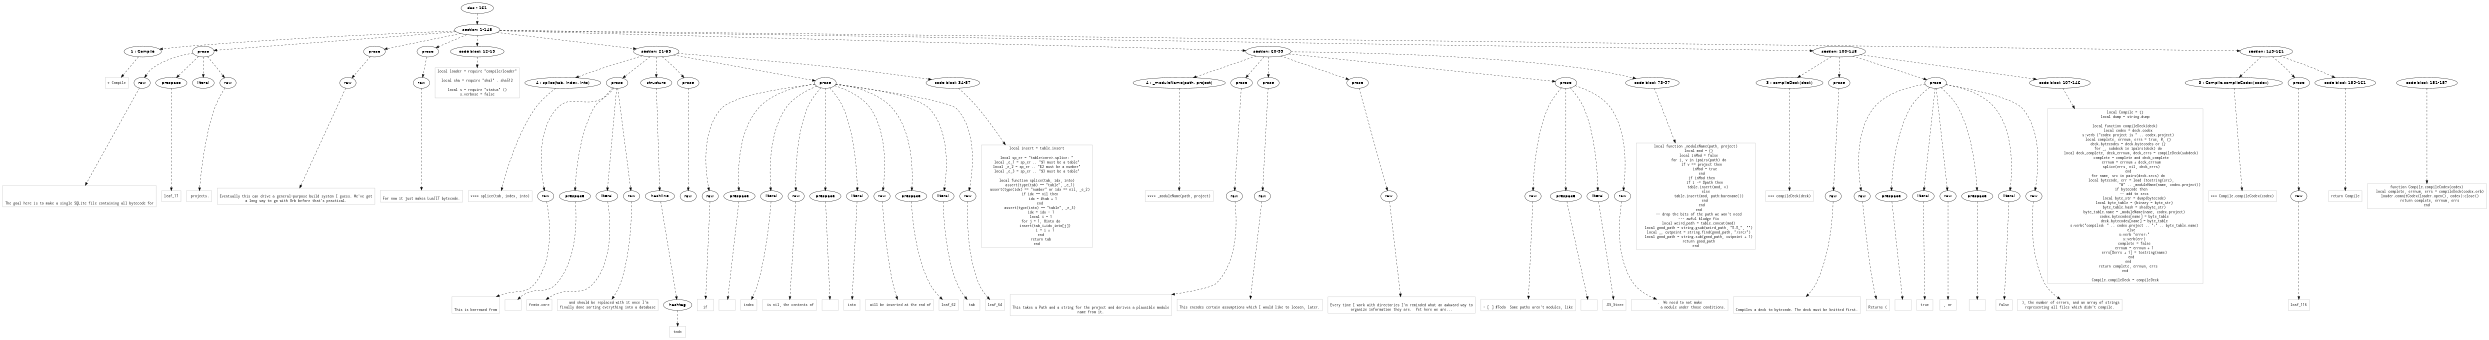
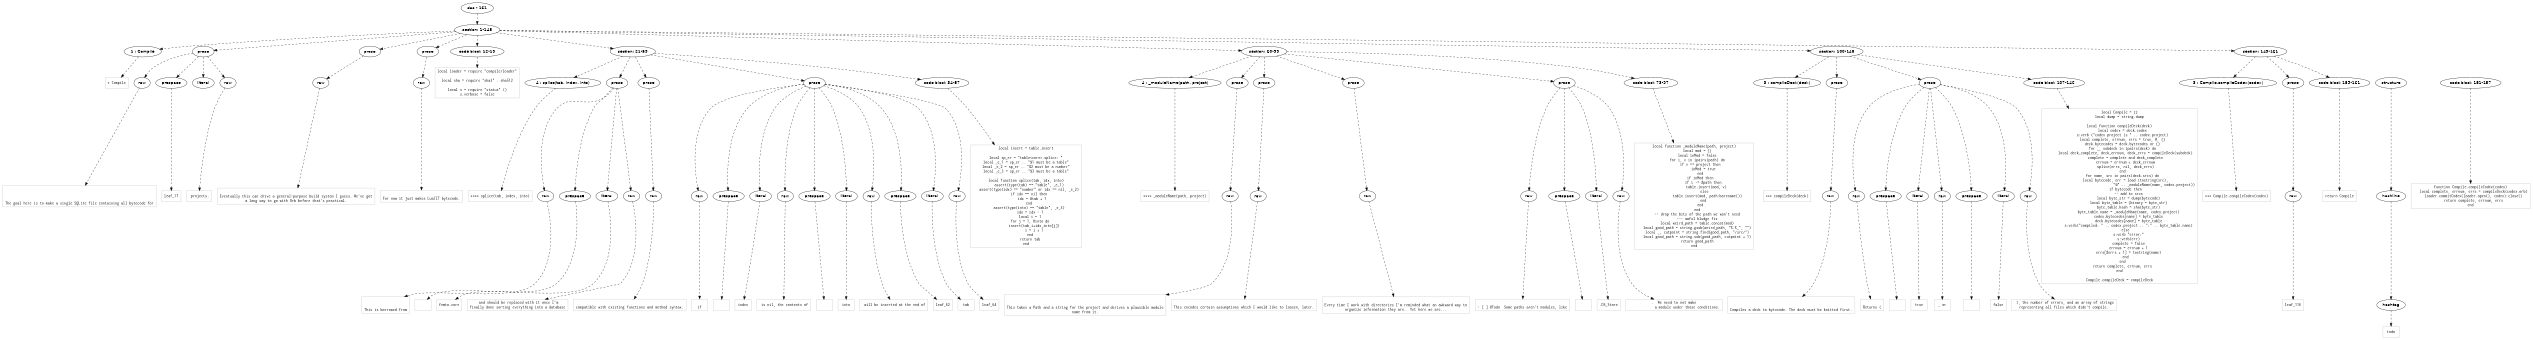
(656, 66) -> none
none -> (630, 305)
